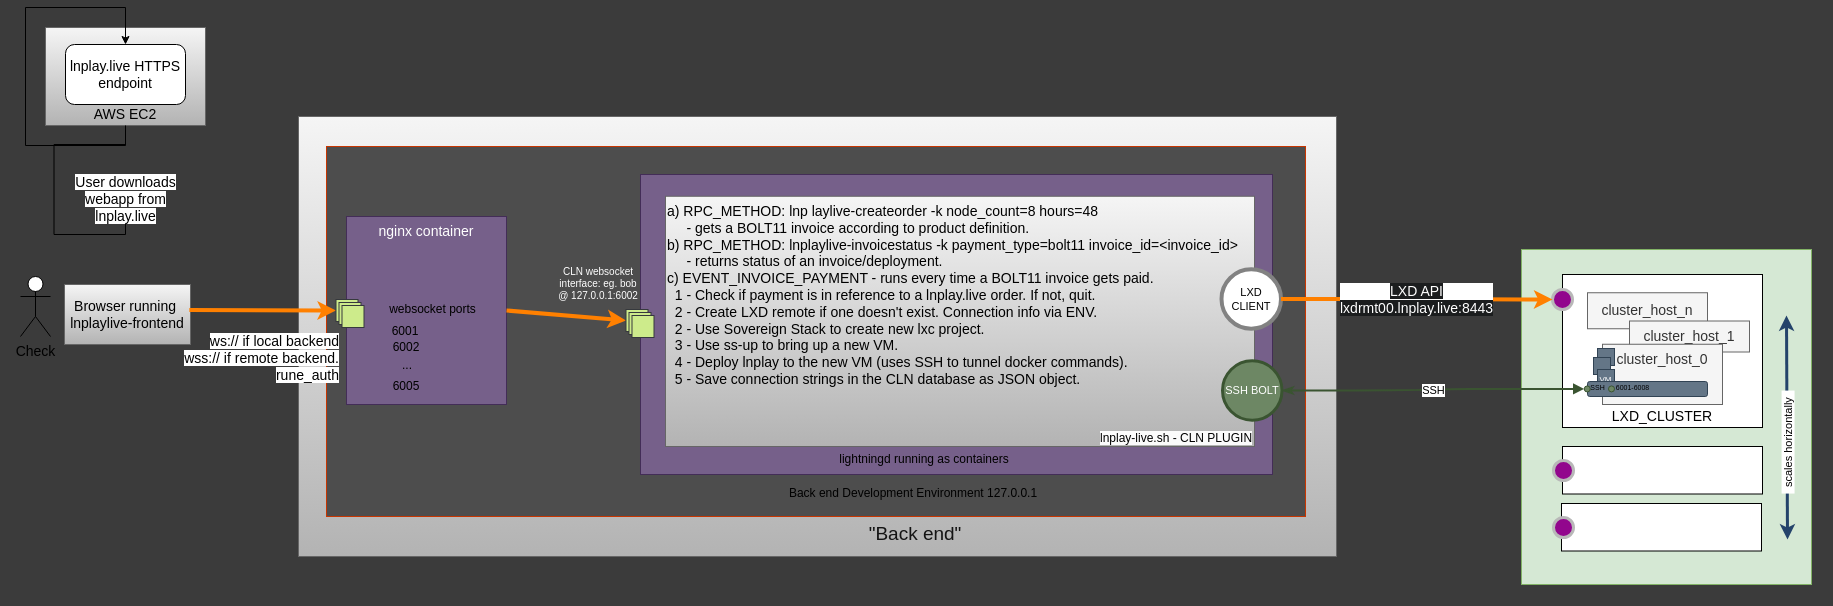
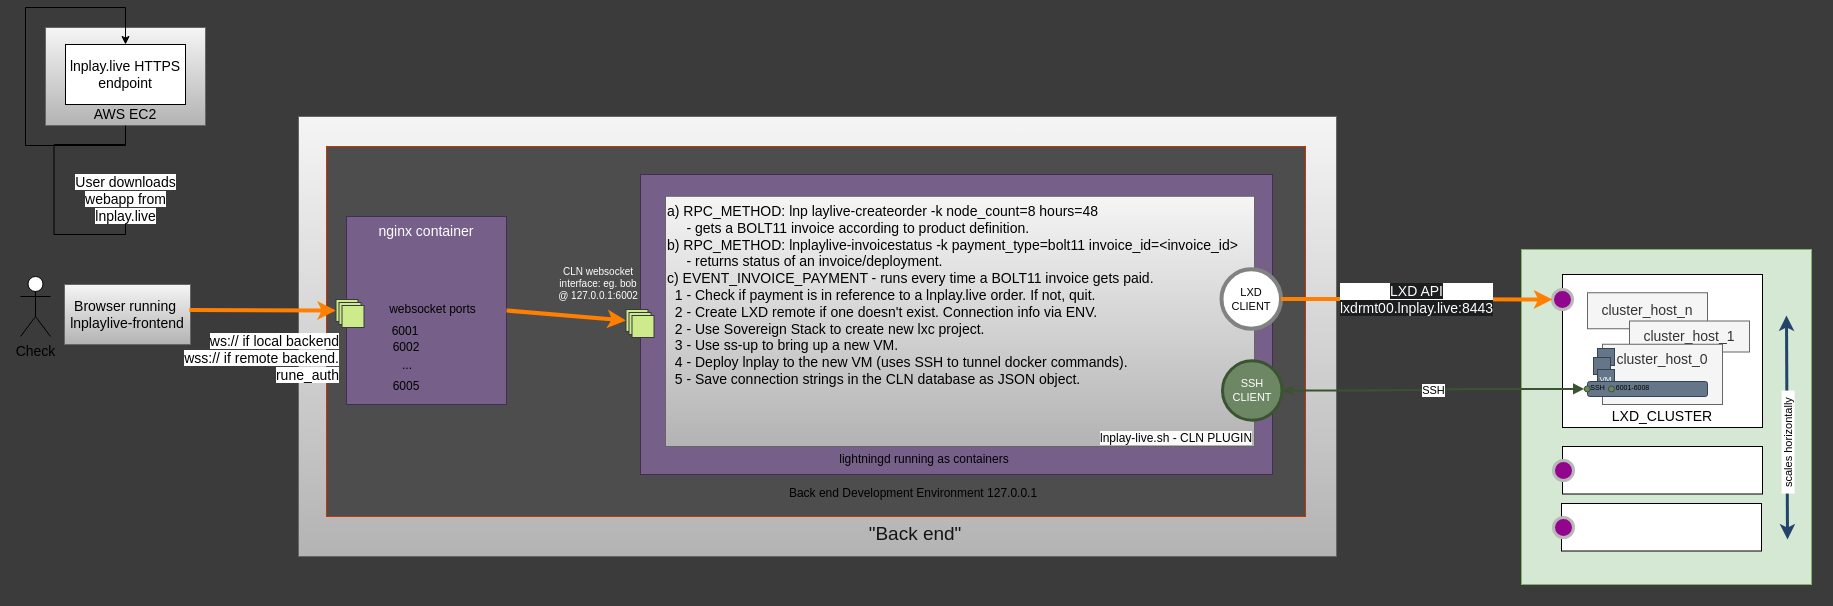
(126, 75) -> (126, 75)
(1253, 391) -> (1253, 391)
